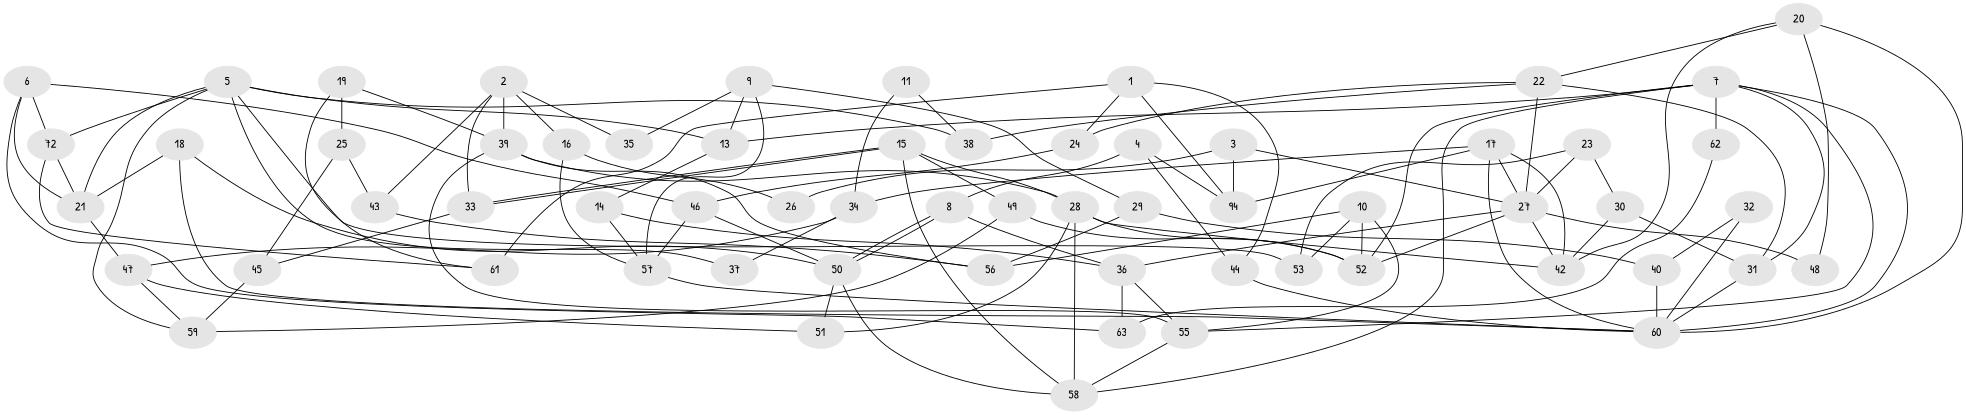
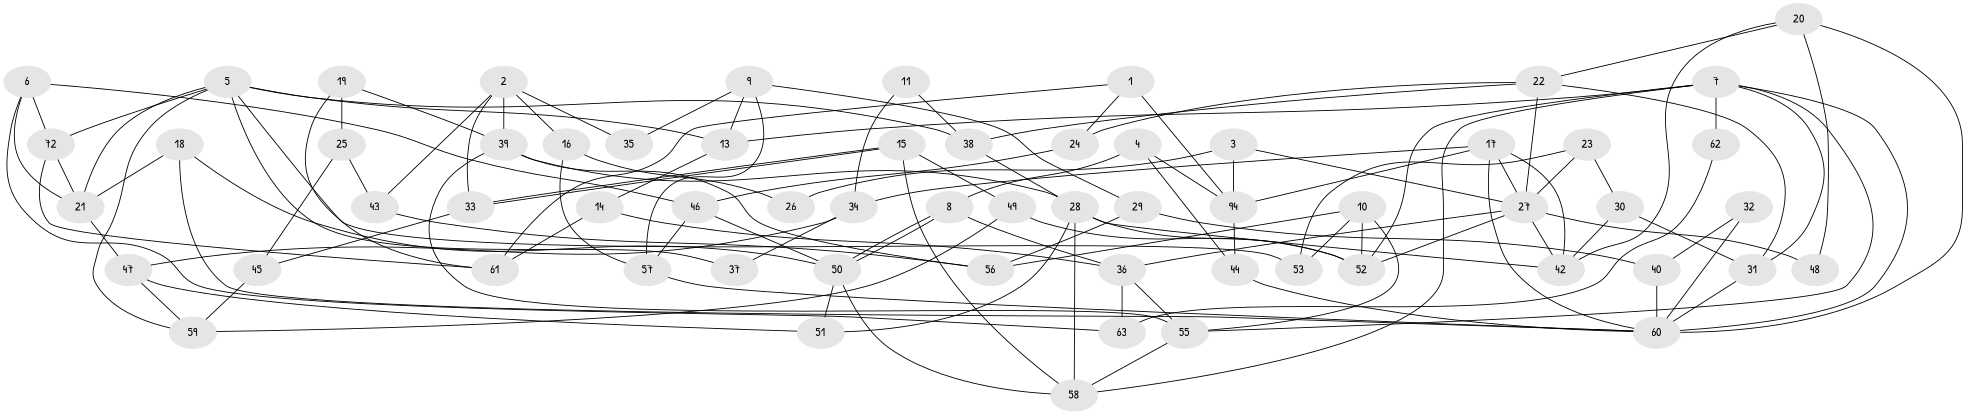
(1268, 135) -> (1234, 239)
(992, 176) -> (1036, 184)
(621, 235) -> (560, 231)
